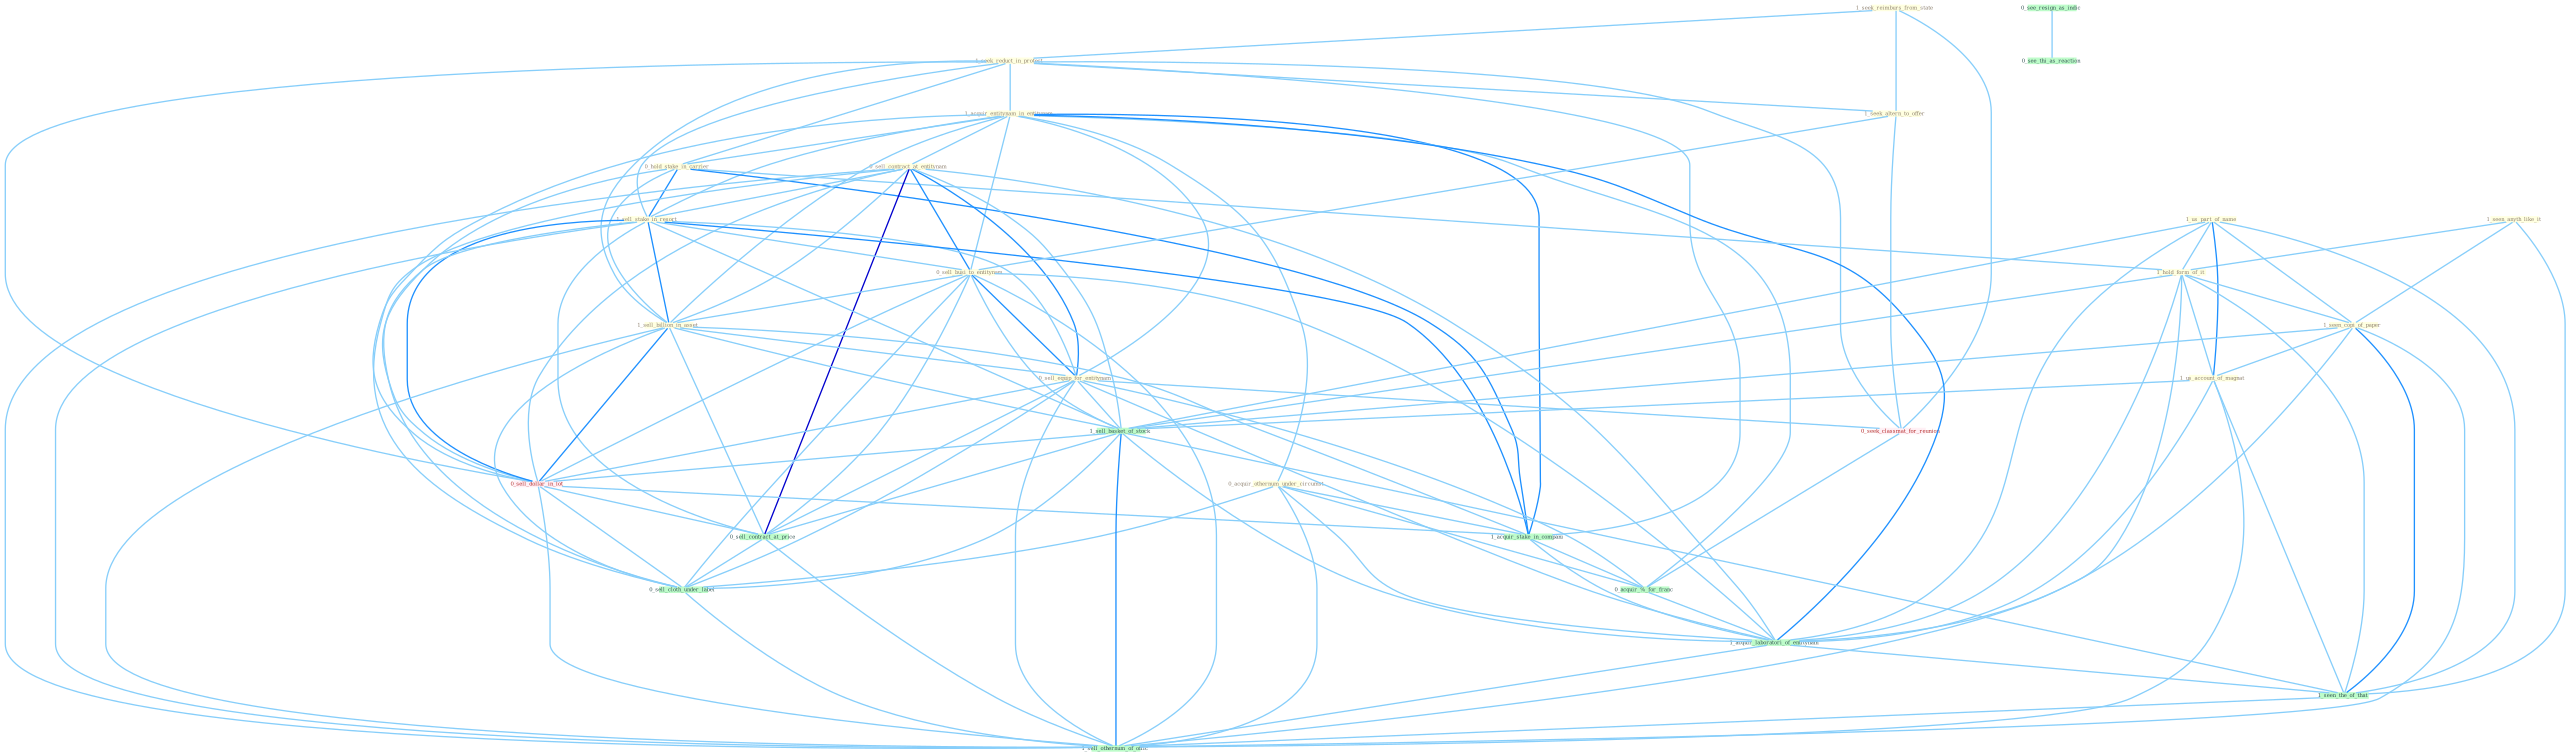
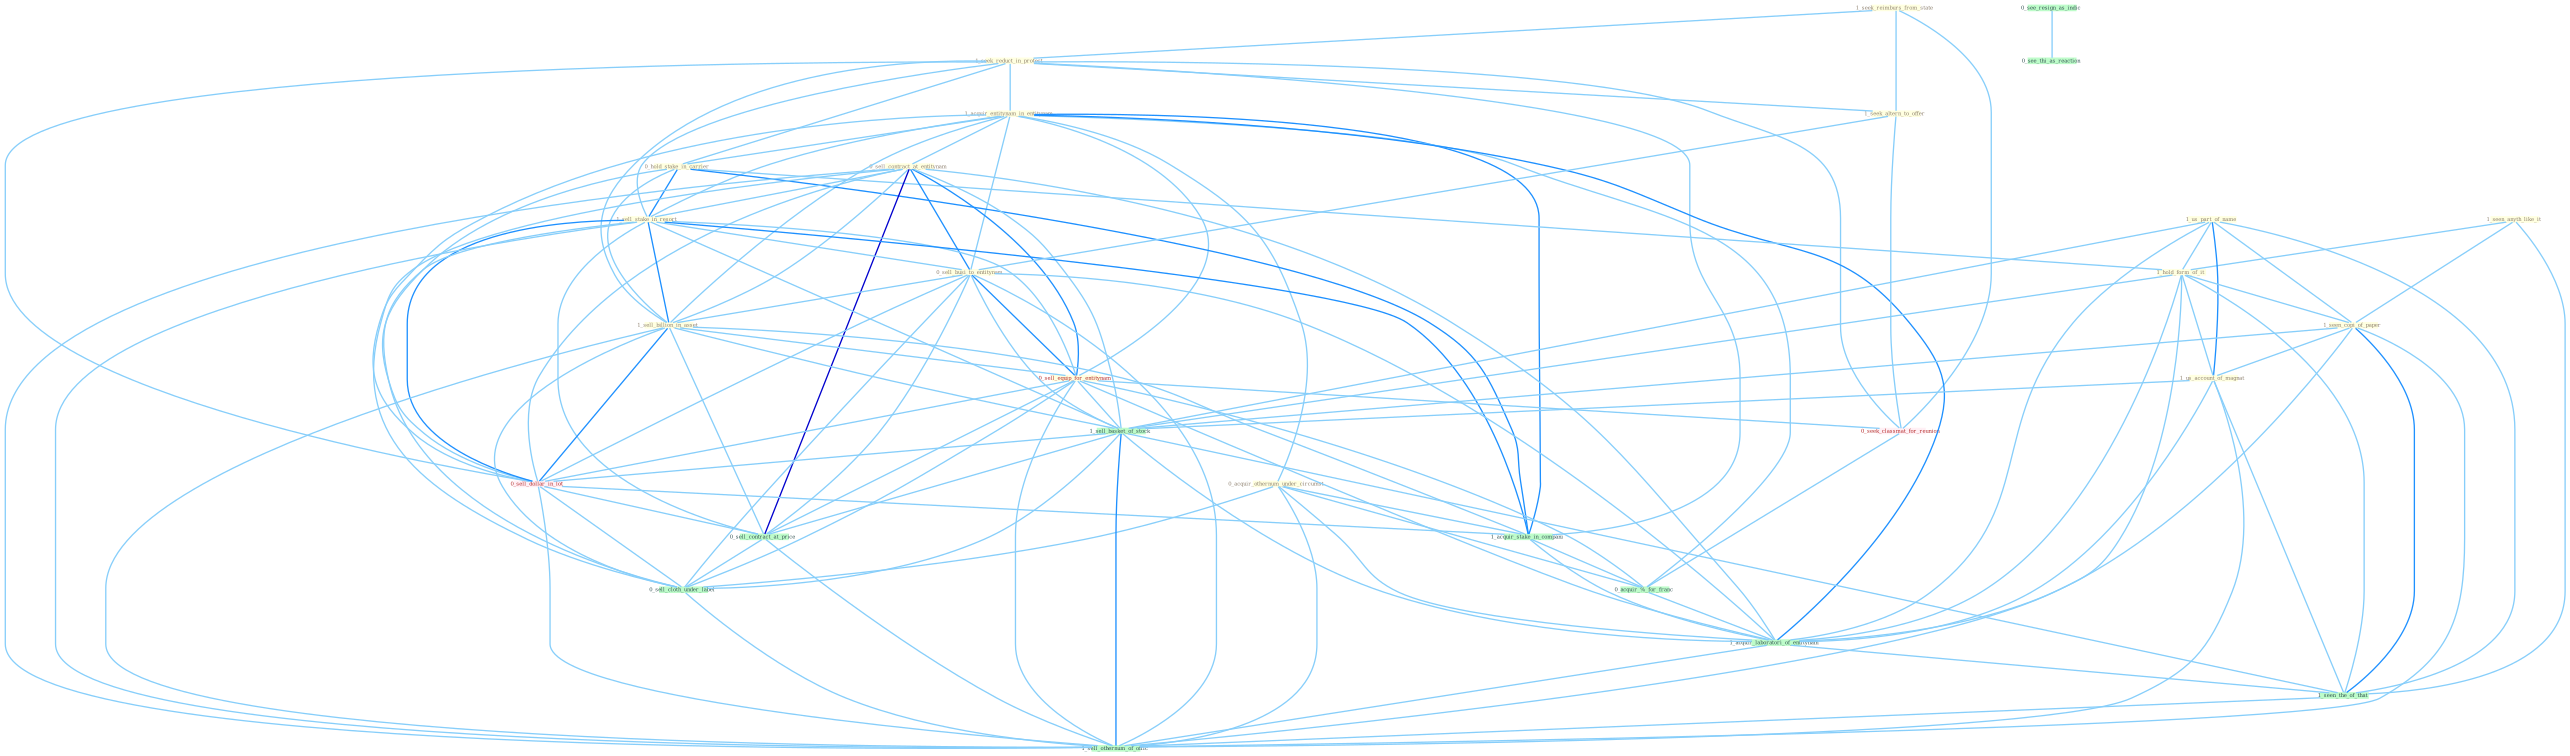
(1076, 378) -> (1076, 378)
